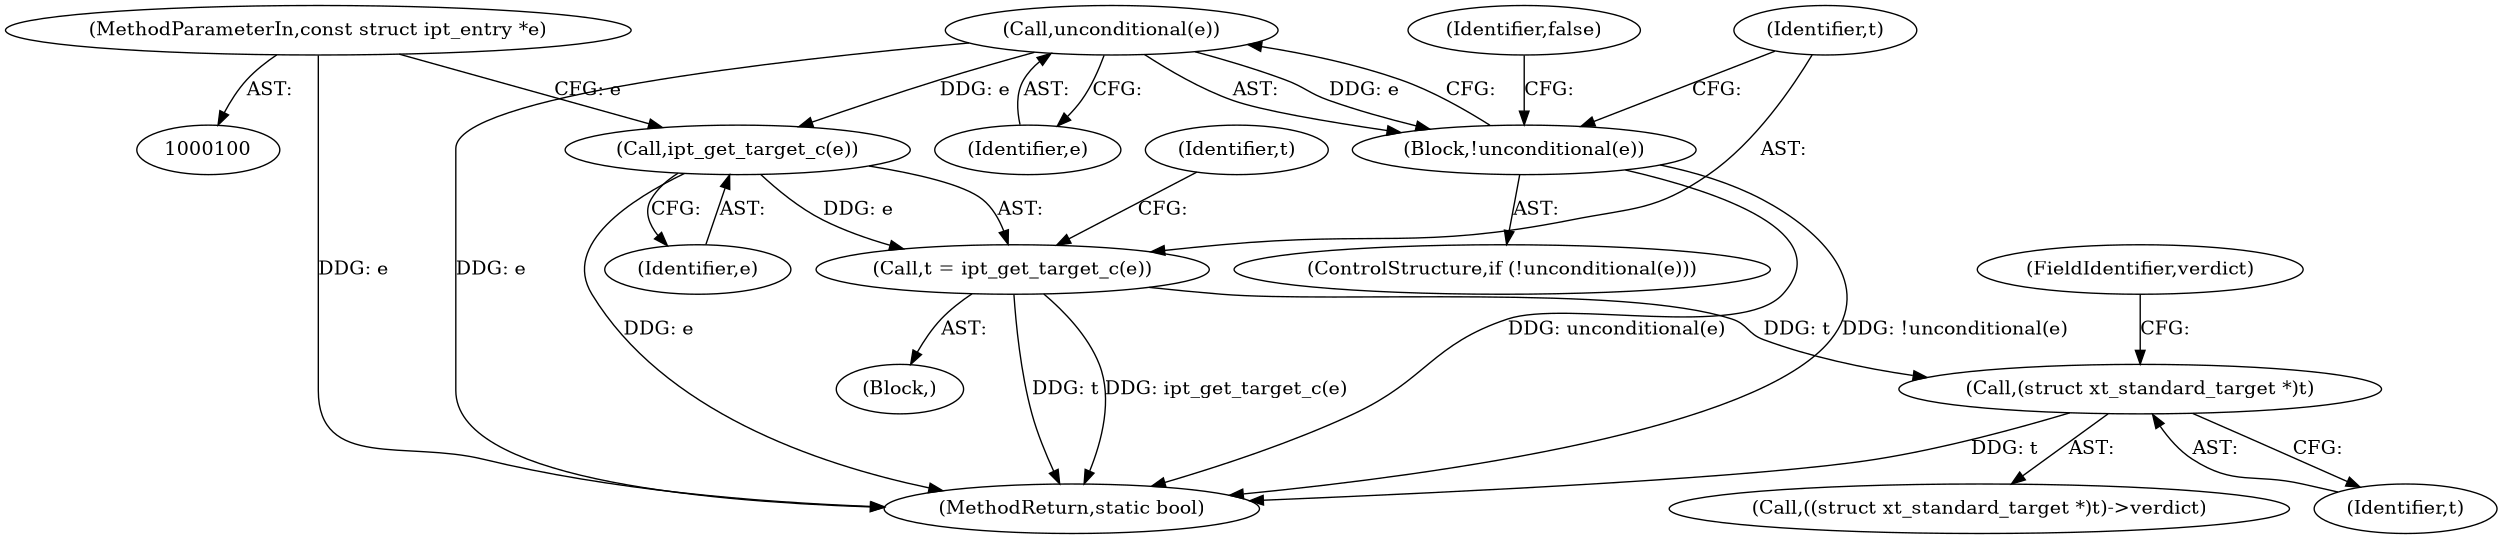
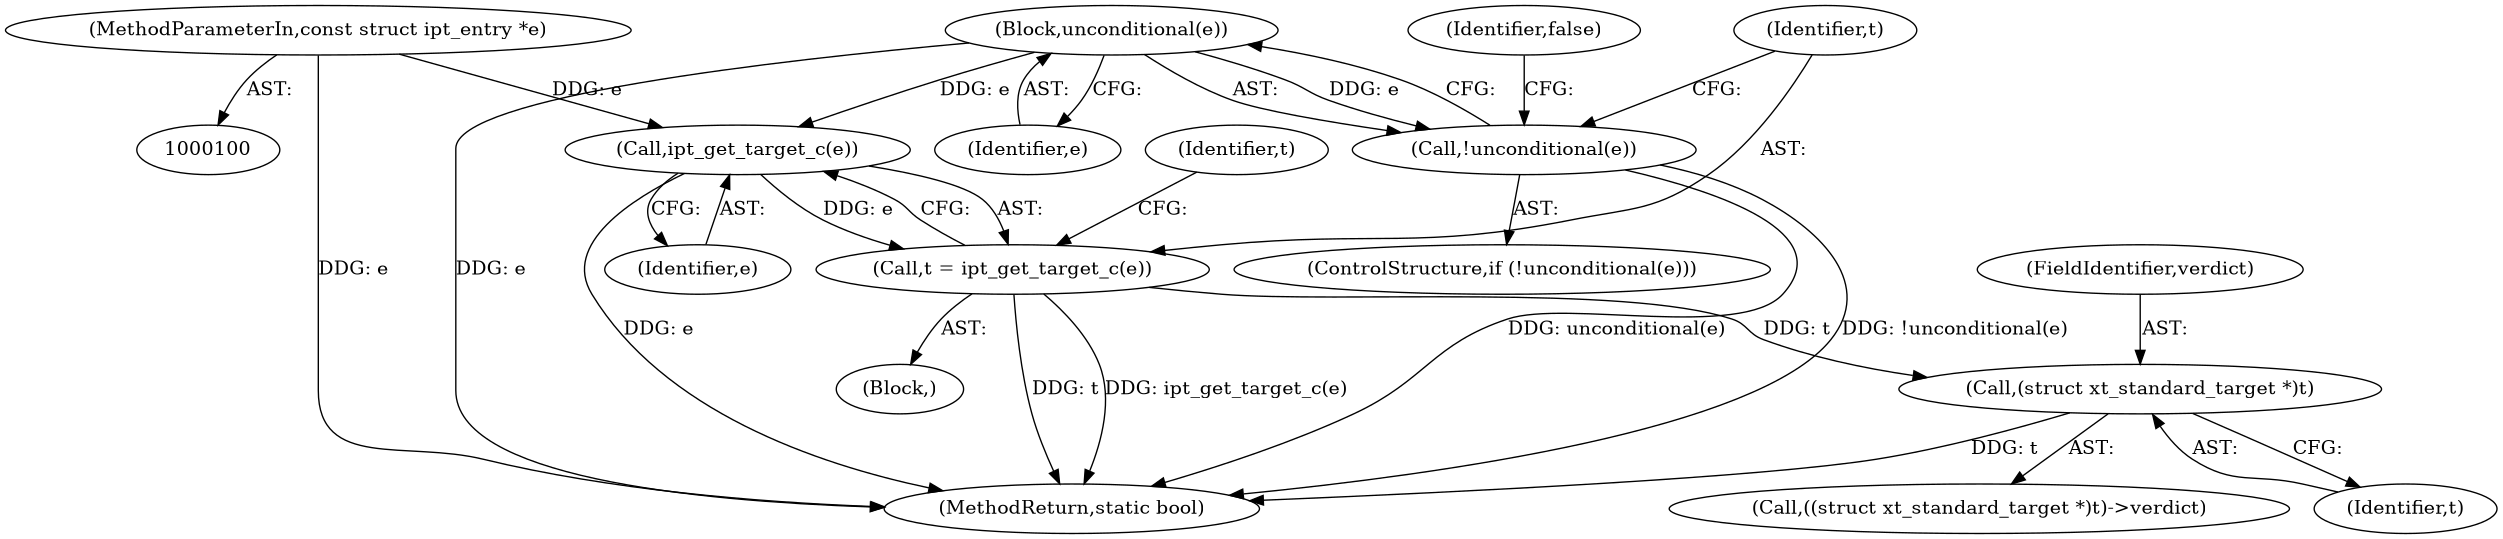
(1112, 30) -> (1112, 30)
(588, 90) -> (588, 90)
(1524, 150) -> (1524, 150)
none -> (904, 206)
(2168, 329) -> (2168, 329)
